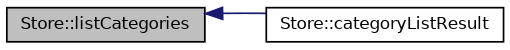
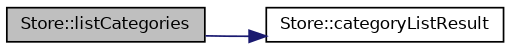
(245, 13) -> (227, 36)
